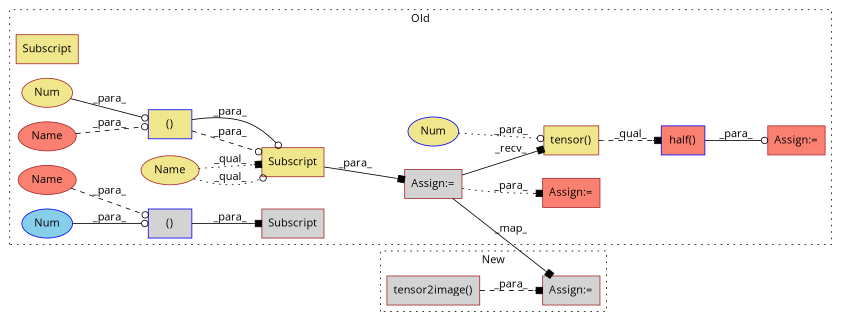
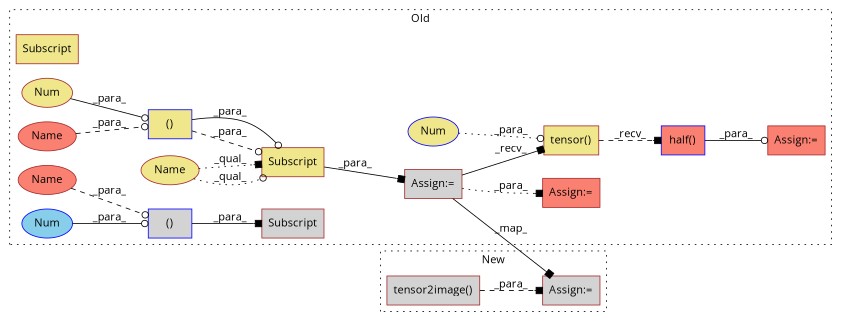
(631, 134) -> (631, 134)
